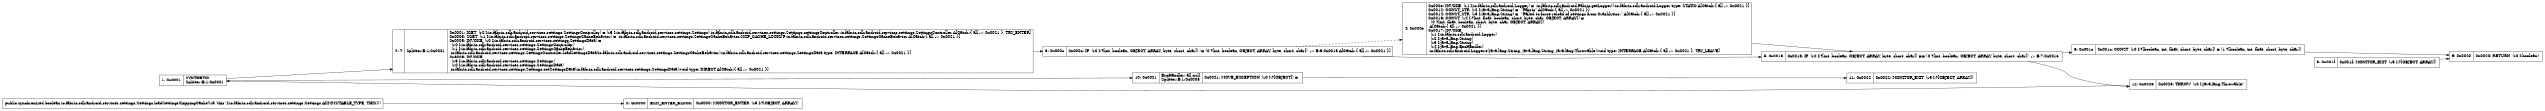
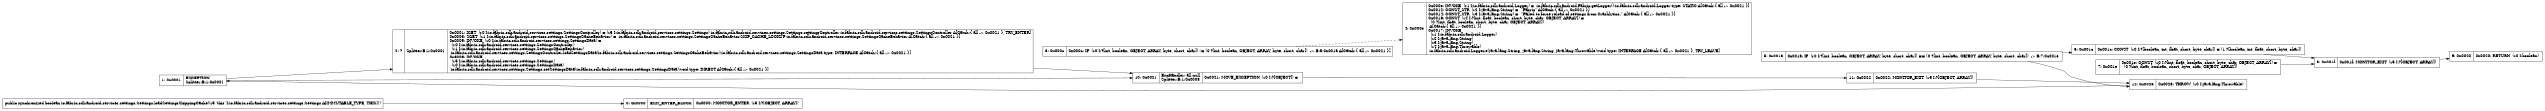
(1456, 47) -> (1455, 47)
(1801, 47) -> none
(1037, 51) -> (1082, 71)
(2376, 53) -> (2288, 56)
(1561, 58) -> none
none -> (2188, 67)
(197, 78) -> (198, 78)
none -> (2052, 81)
